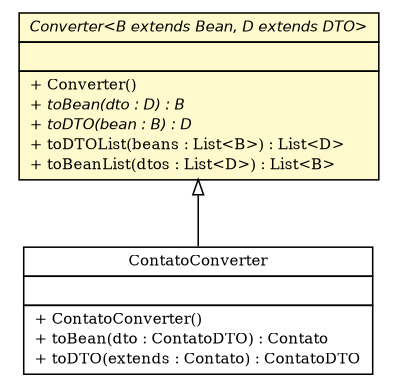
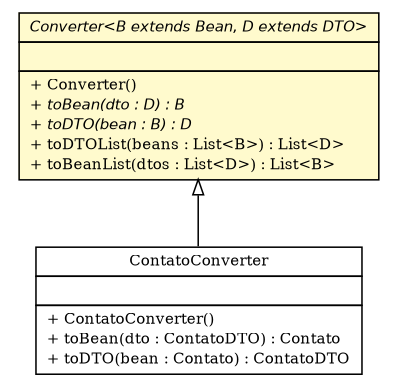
(198, 359) -> (199, 359)
